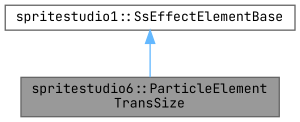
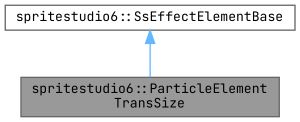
(150, 18) -> (150, 18)
